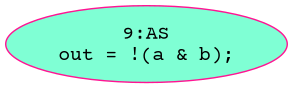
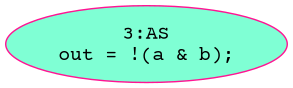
(146, 44) -> (146, 44)
